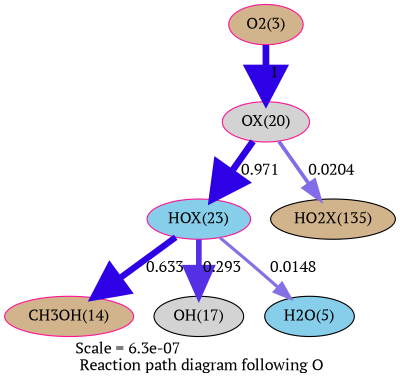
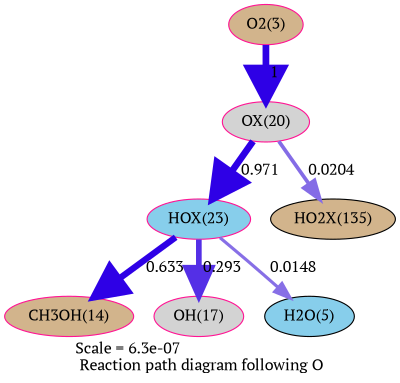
(199, 316) -> (199, 316)
